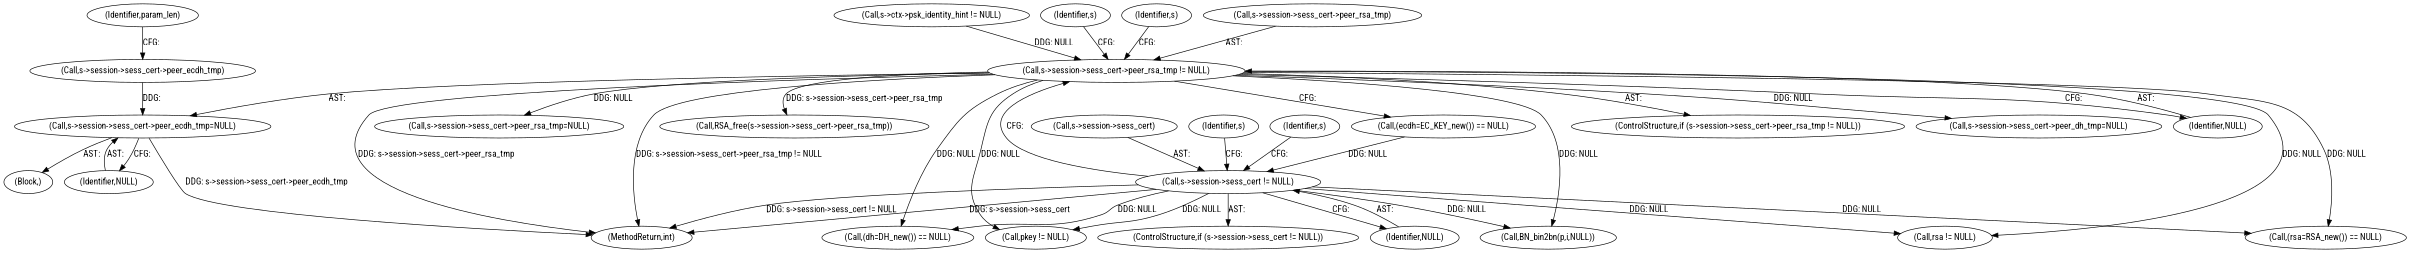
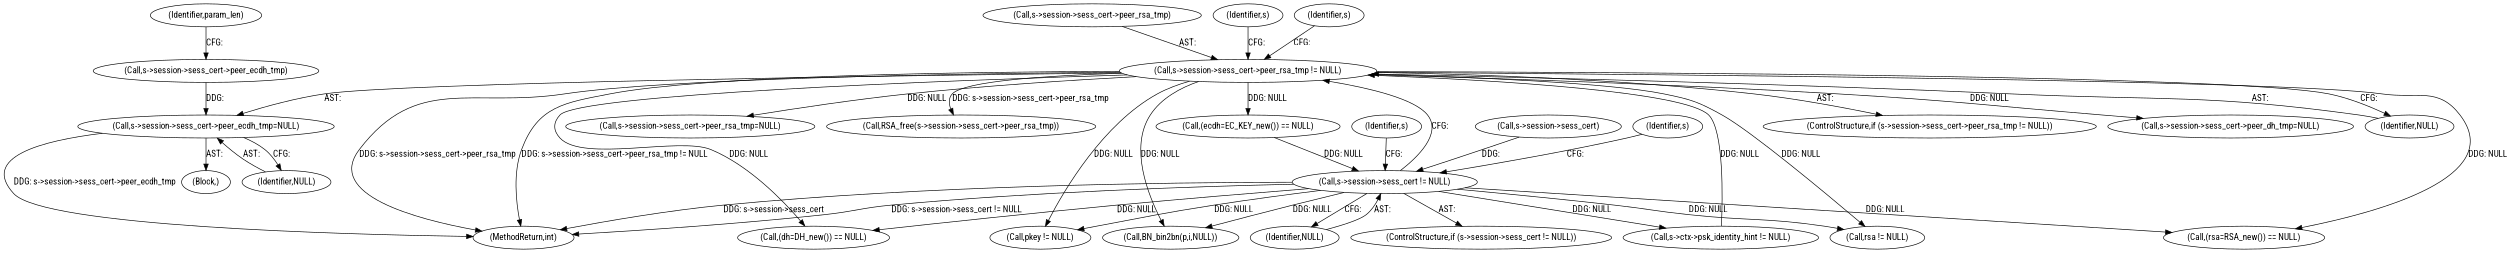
(1309, 99) -> (1267, 99)
(1183, 154) -> (1492, 154)
none -> (1549, 209)
